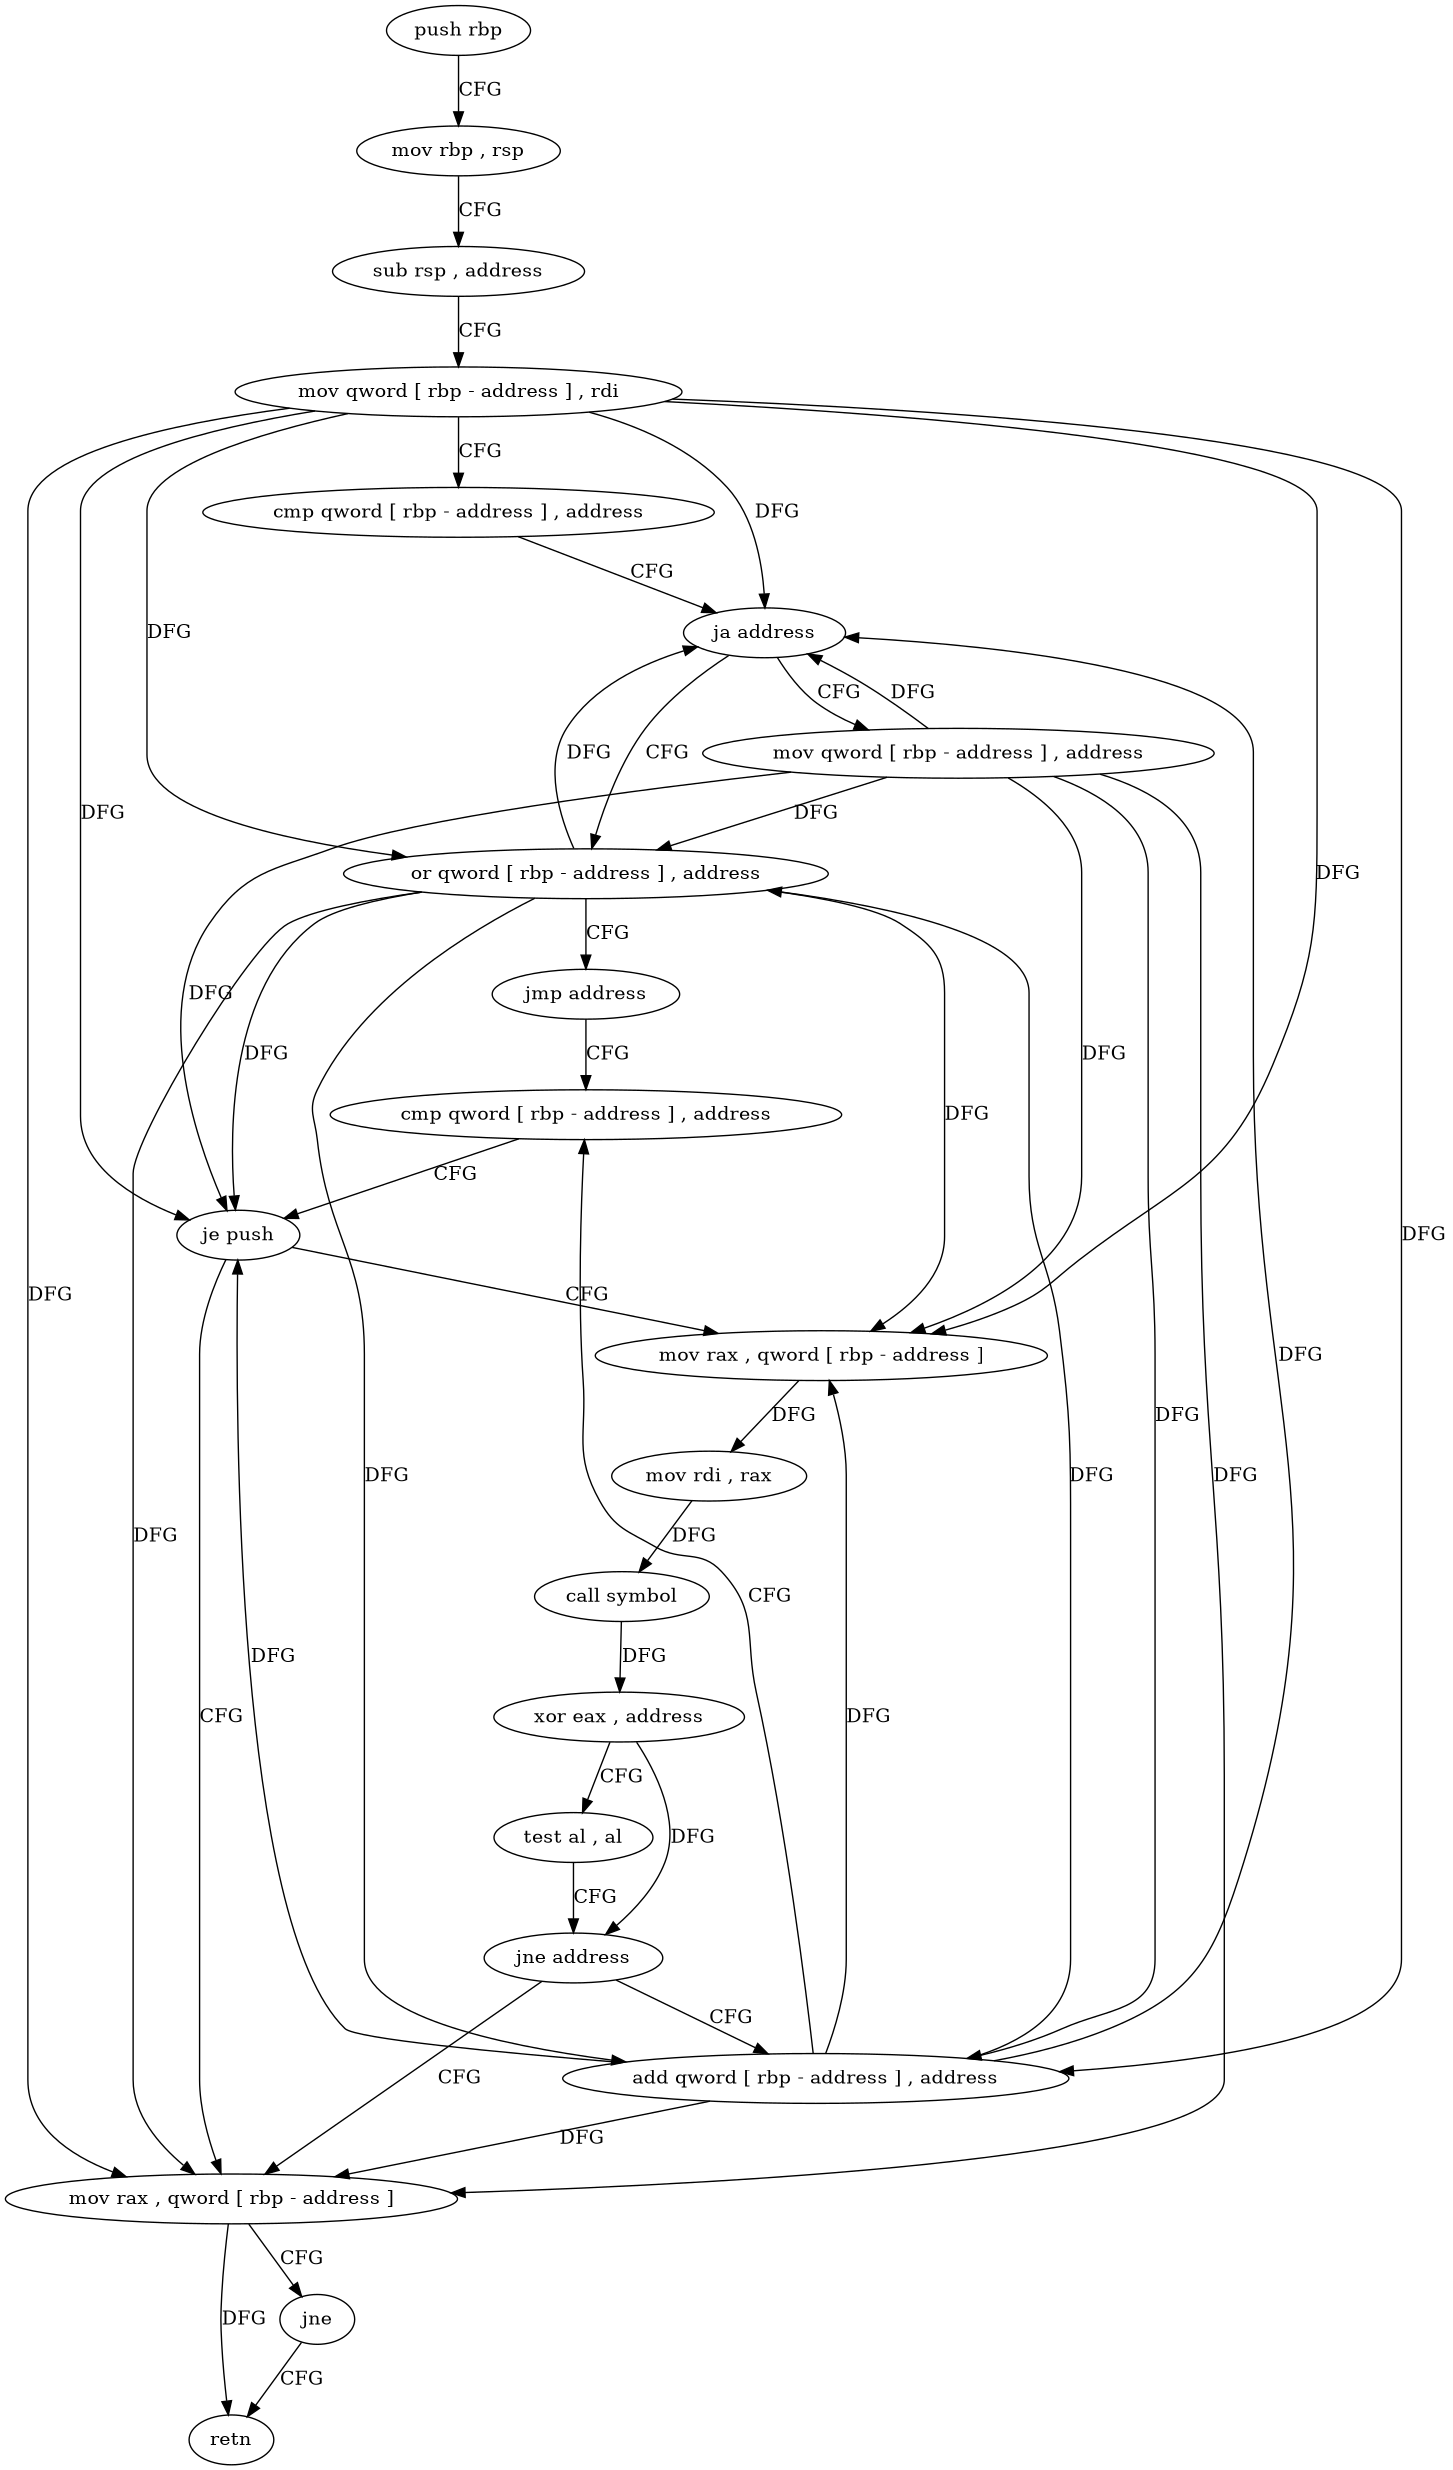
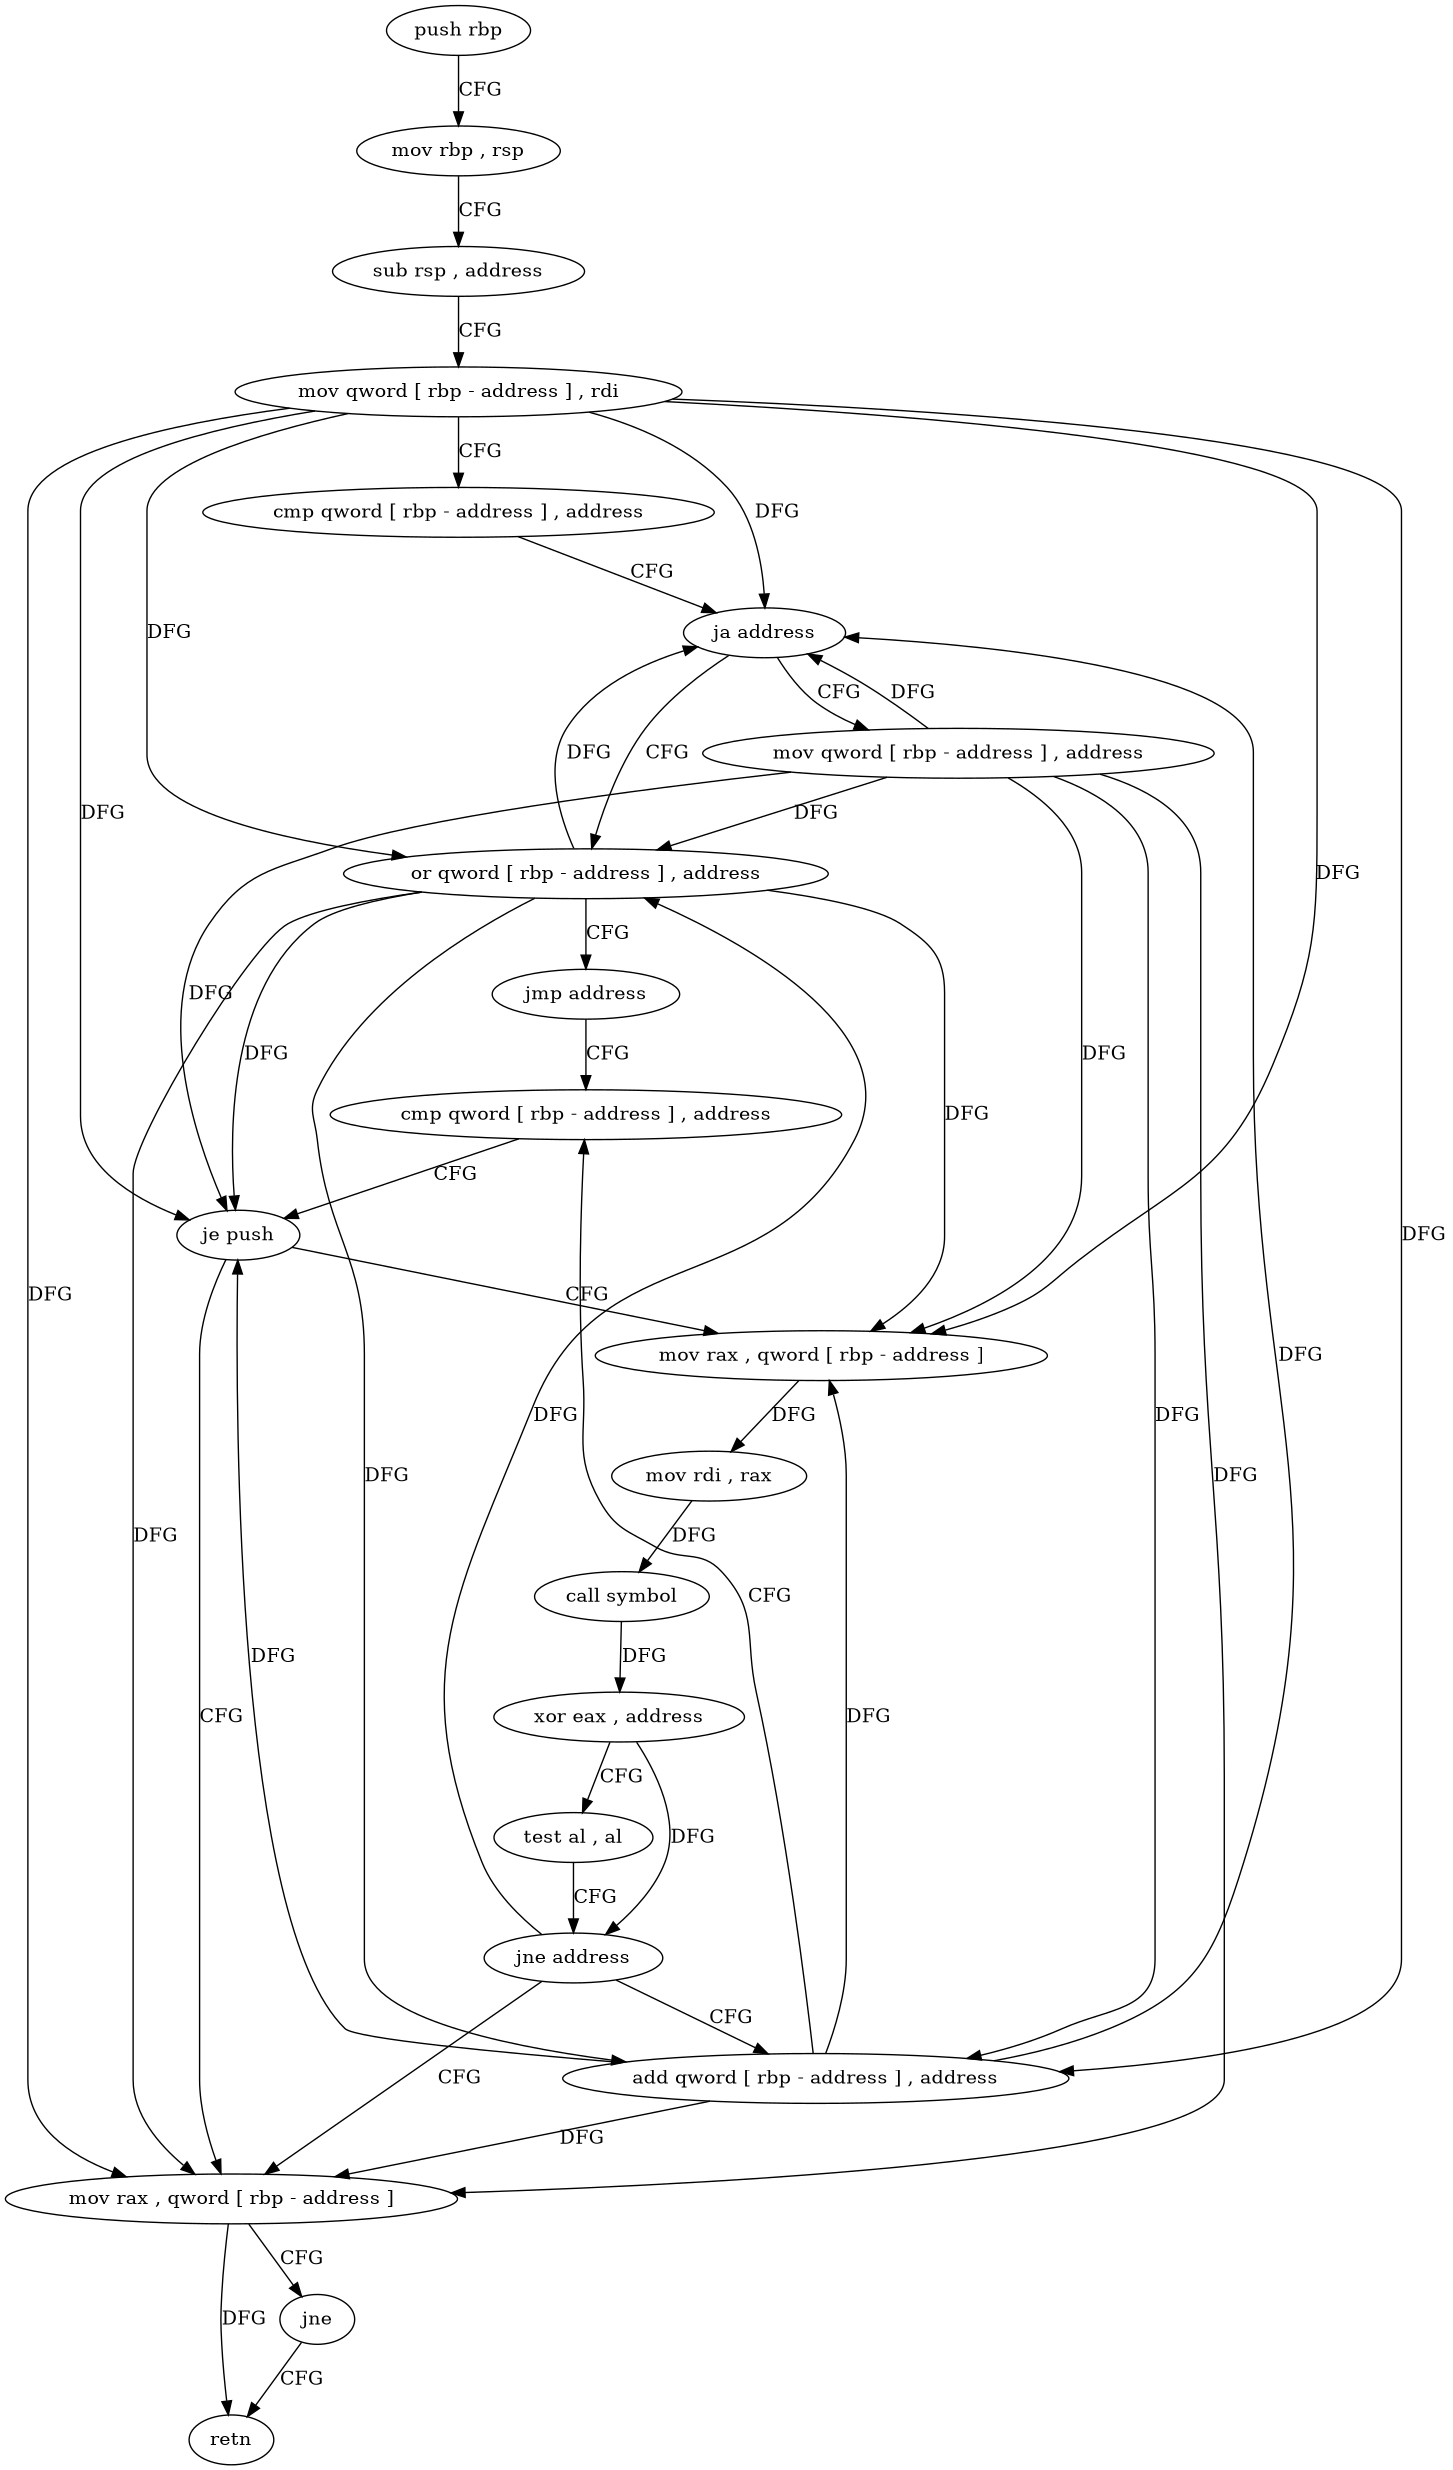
(1068, 1410) -> (590, 1325)
